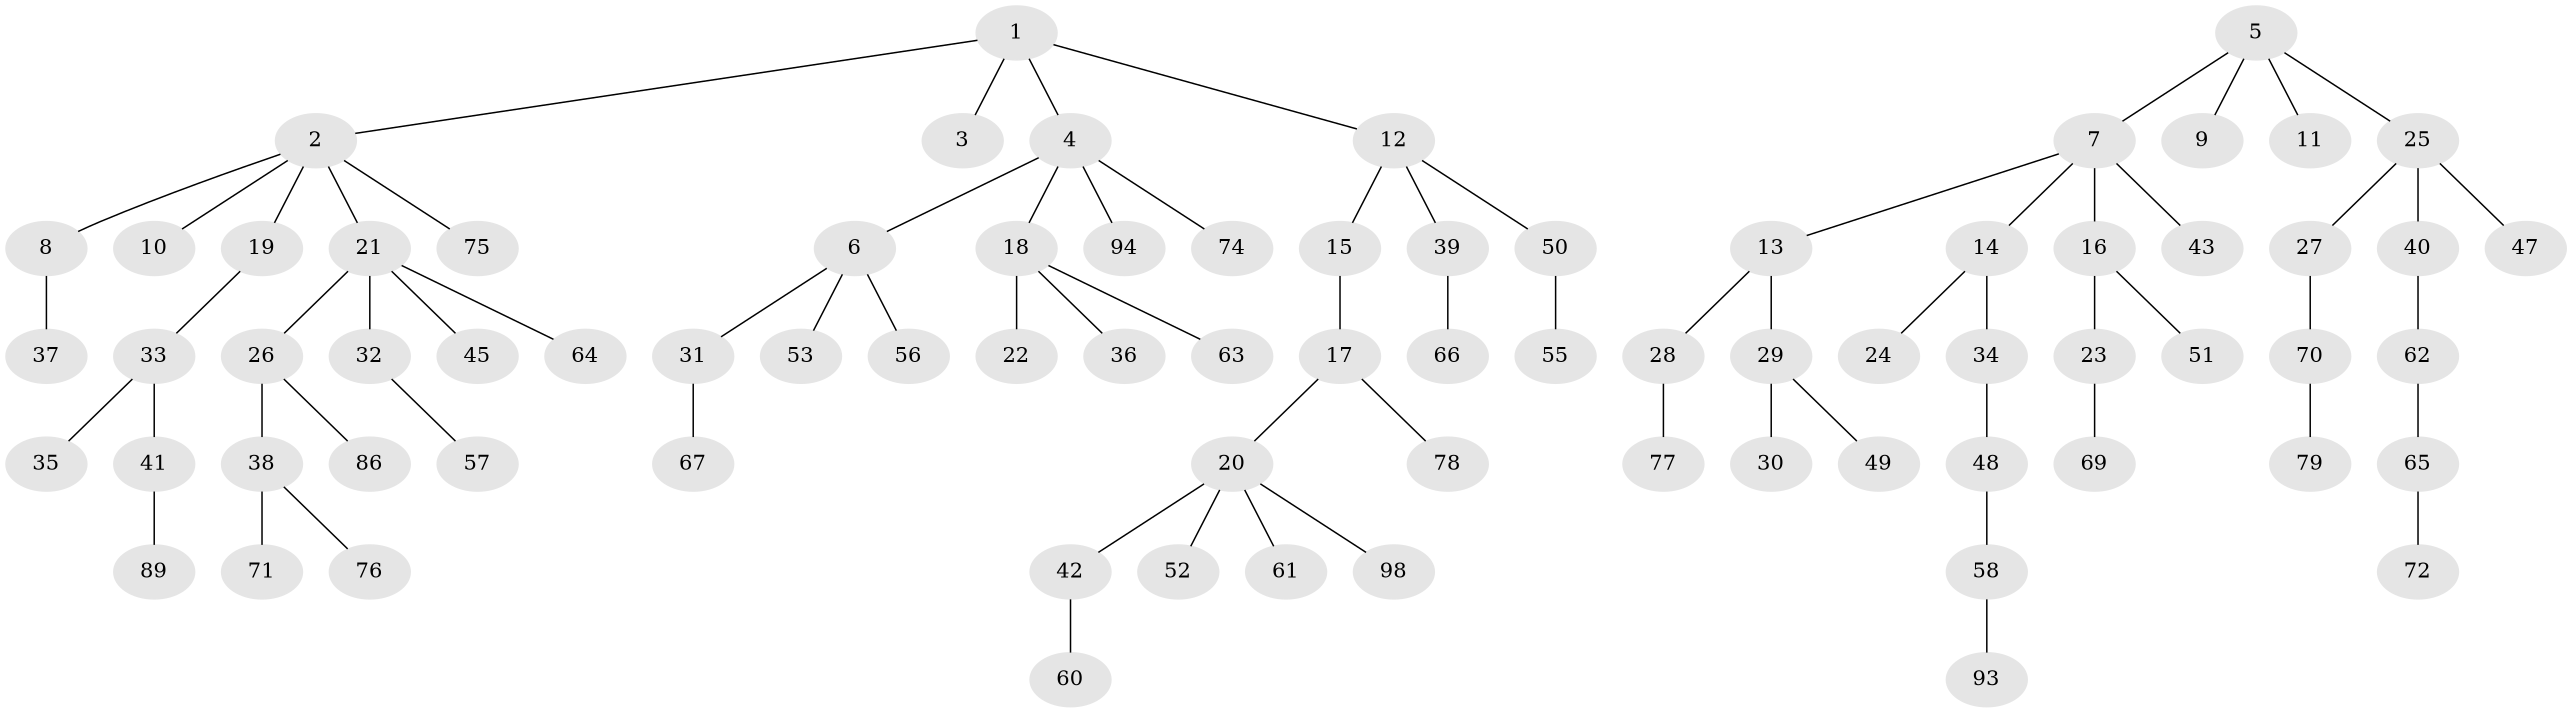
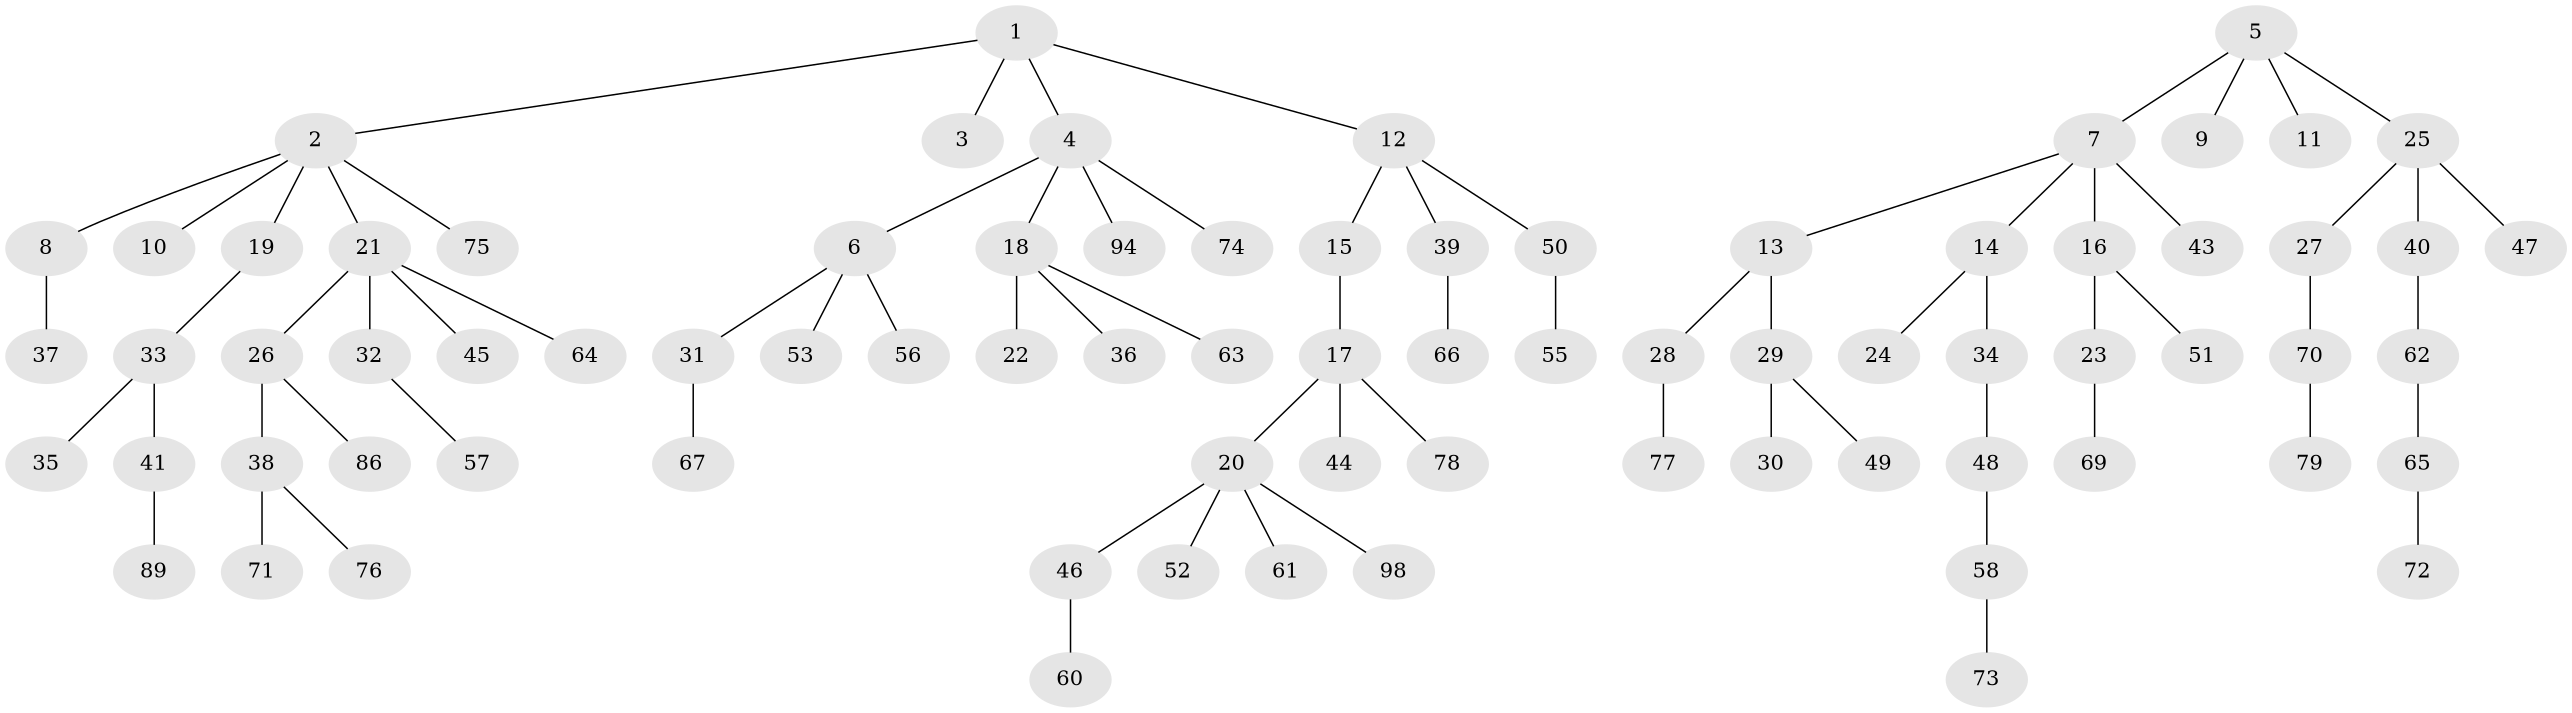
none -> (1340, 464)
(1071, 572) -> (1071, 572)
(1987, 680) -> (1987, 680)
